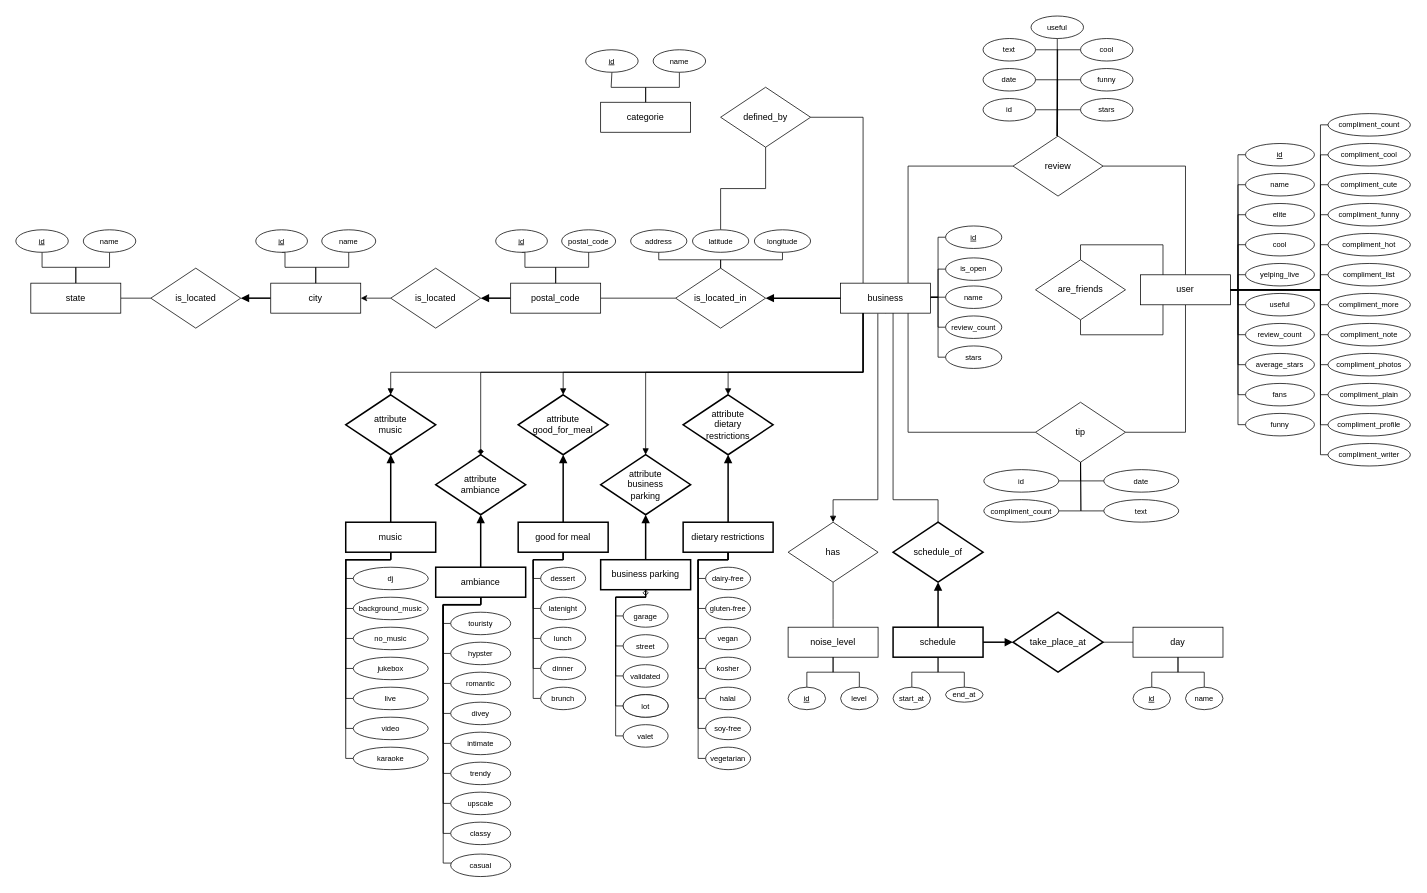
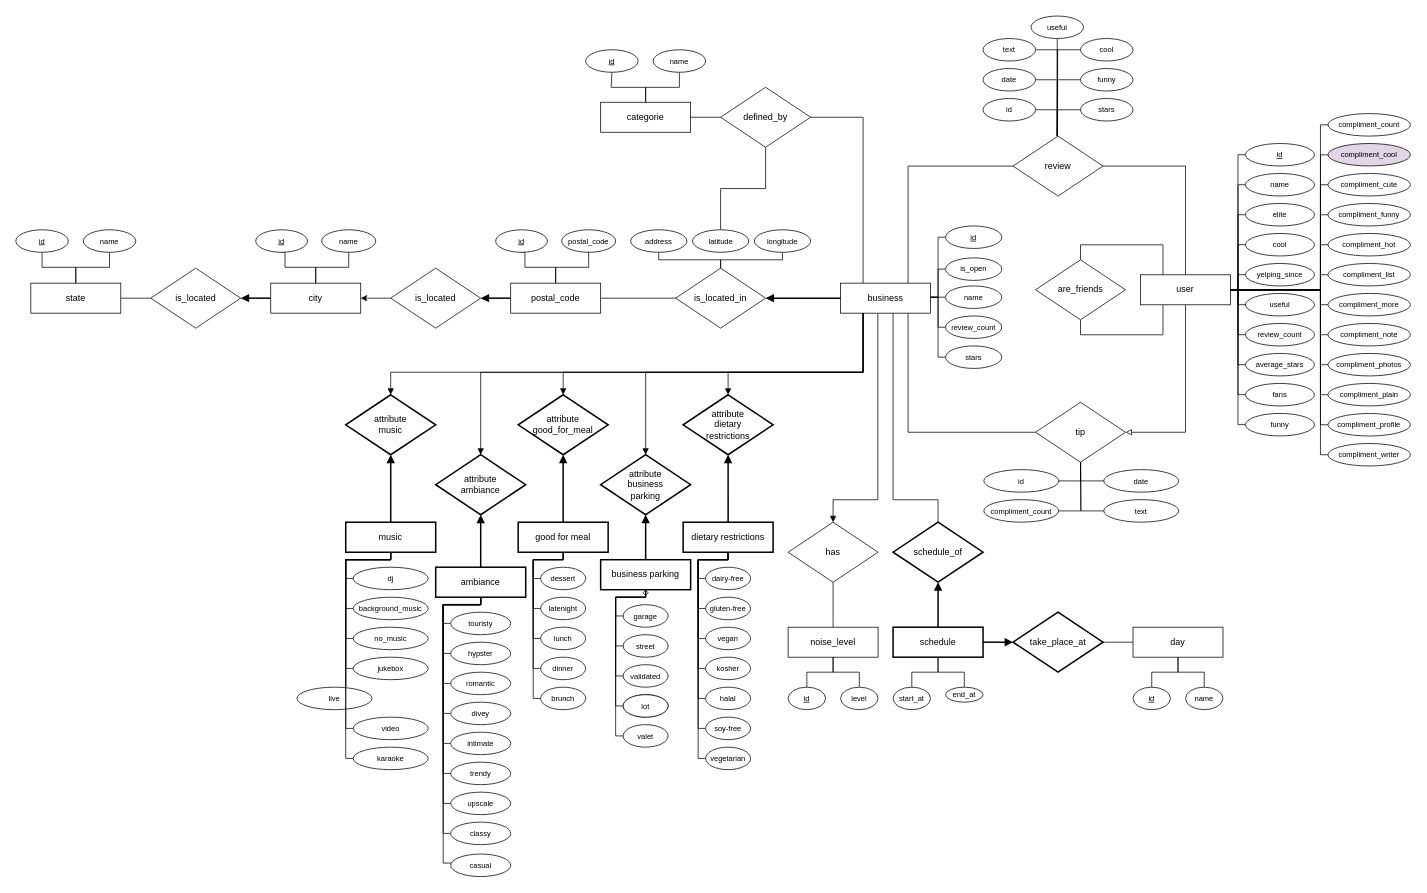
none -> (705, 117)
(1369, 155) -> (1369, 155)
(1280, 275) -> (1280, 275)
(1129, 432) -> (1132, 432)
(480, 447) -> (480, 447)
(390, 699) -> (334, 699)
